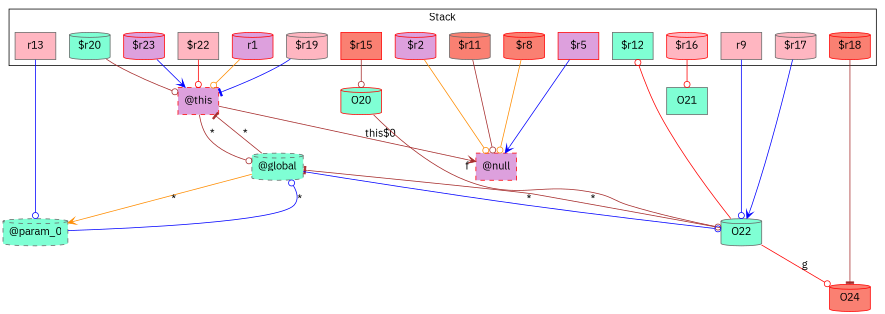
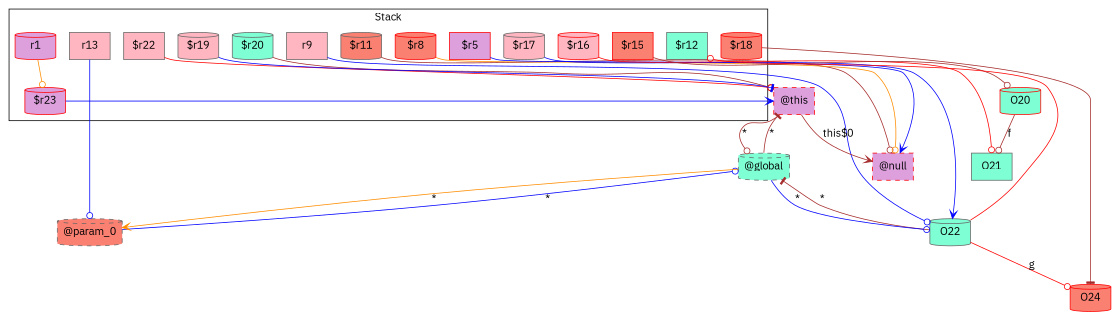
(416, 46) -> none
(228, 71) -> (40, 71)
(544, 189) -> (1007, 131)
(35, 232) -> (90, 232)
